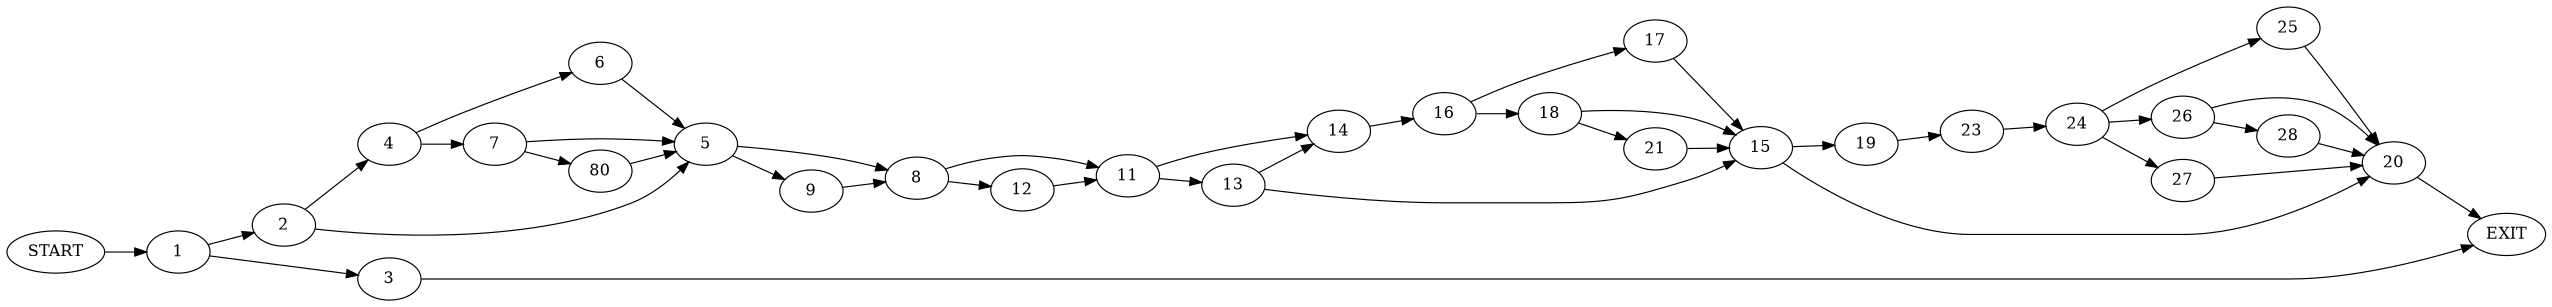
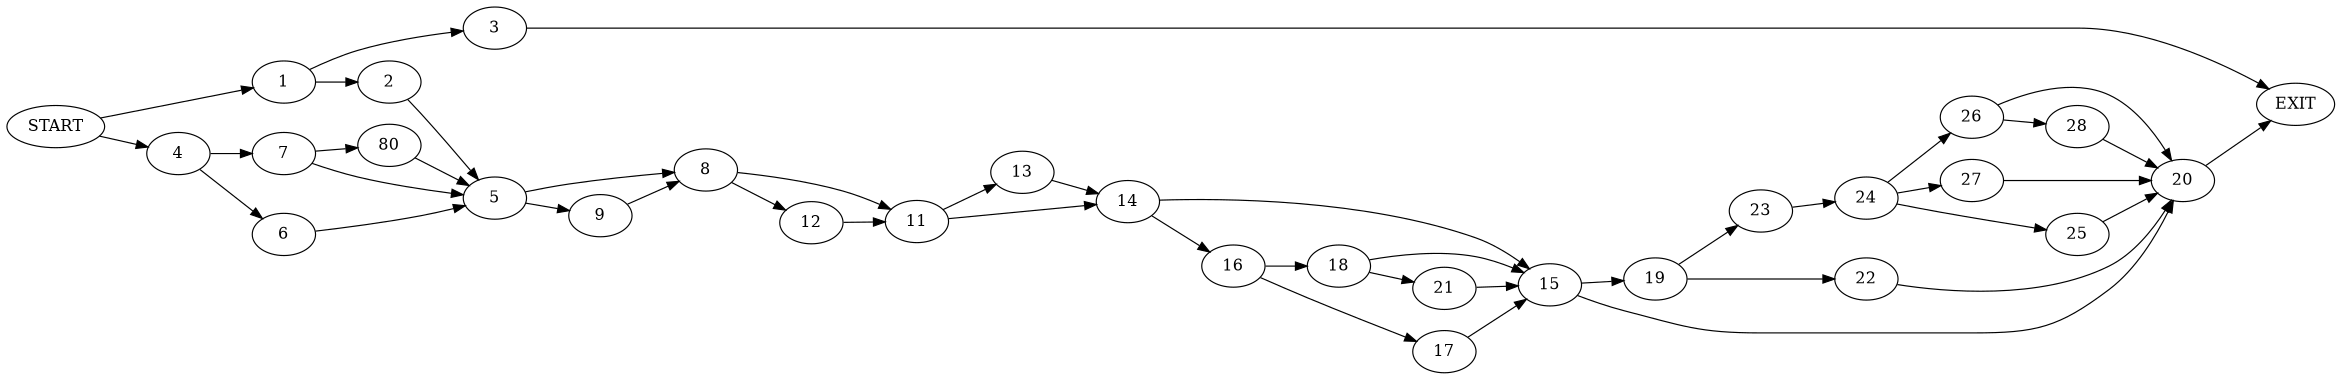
(332, 188) -> (118, 140)
(1497, 203) -> (1345, 208)
none -> (1866, 279)
